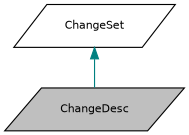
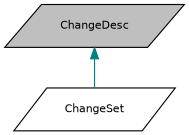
(95, 73) -> (95, 73)
